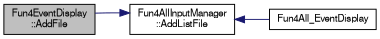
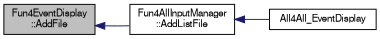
(107, 13) -> (117, 26)
(323, 19) -> (323, 19)
